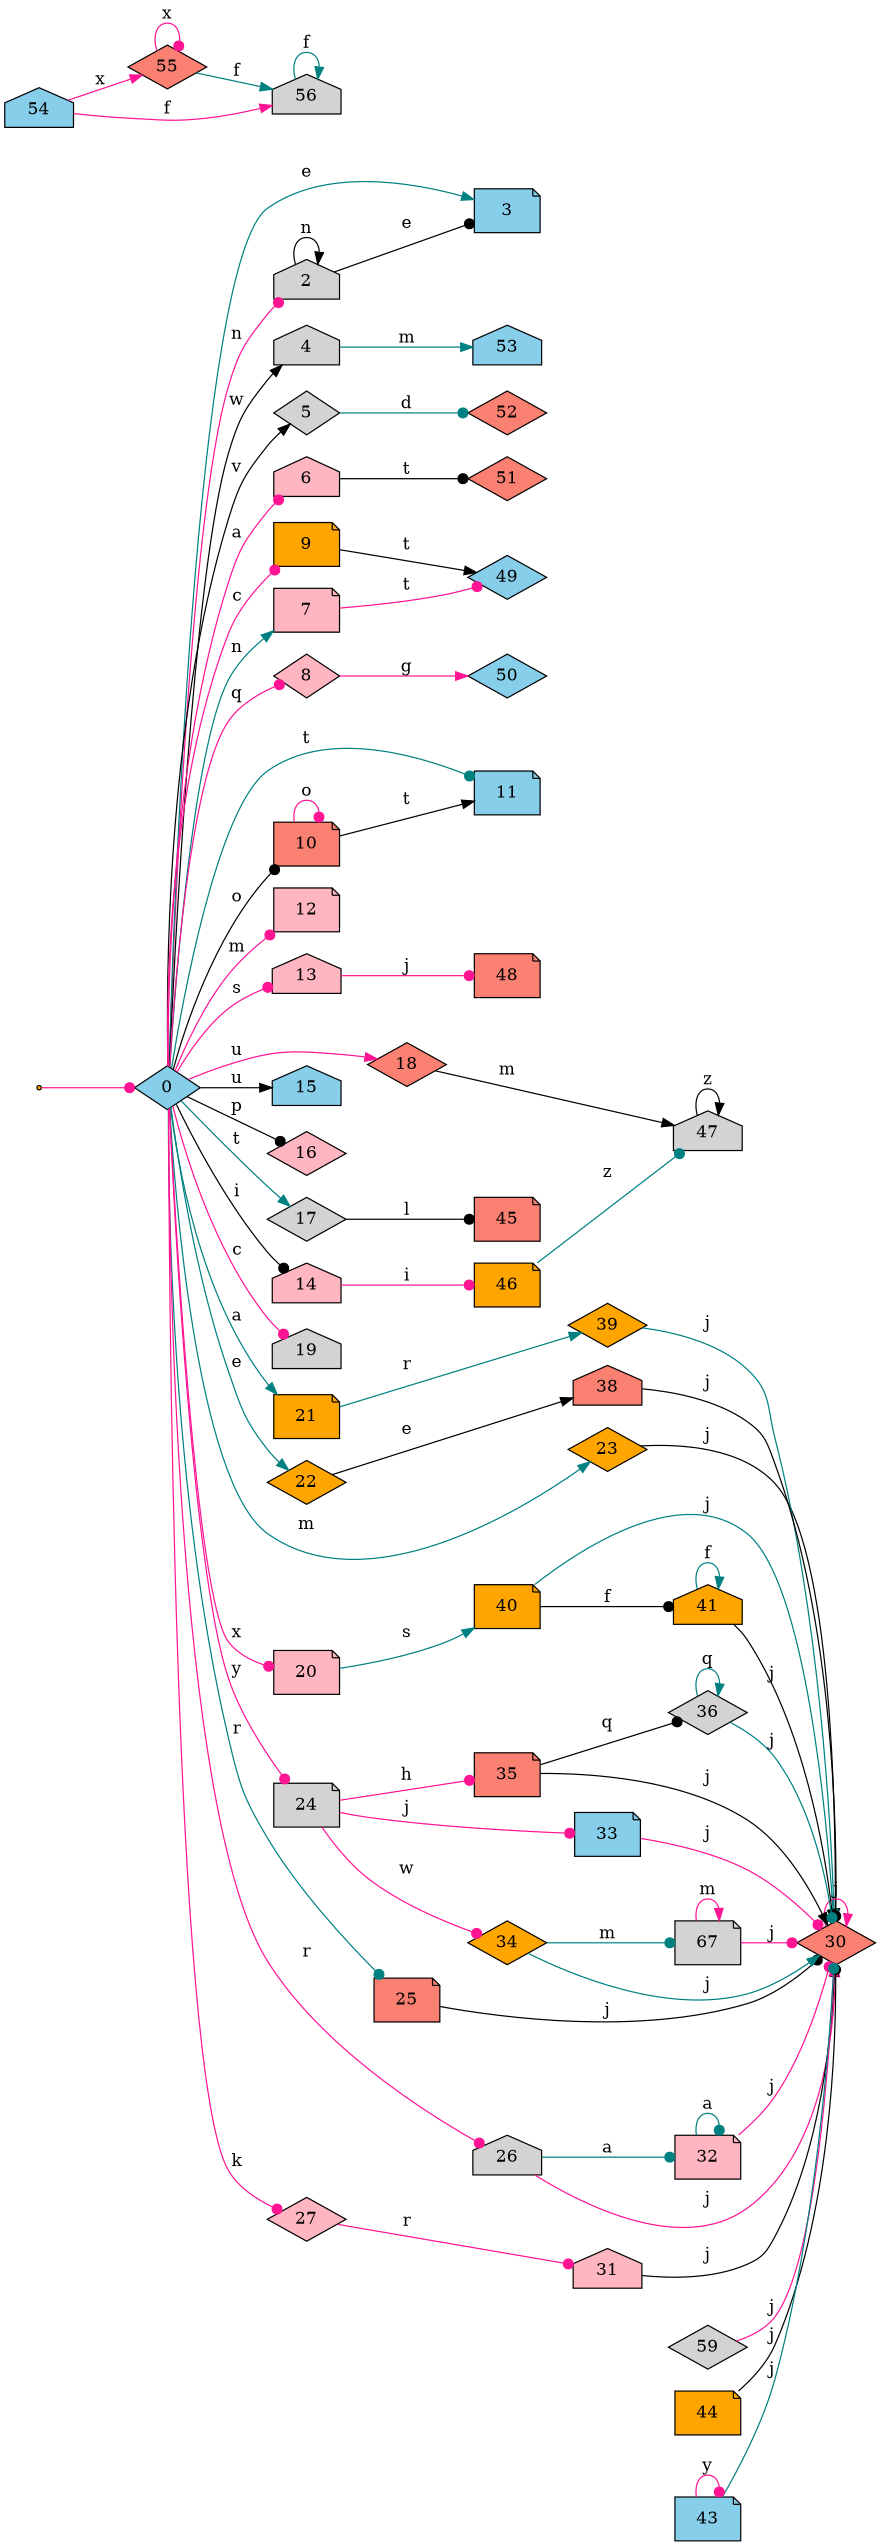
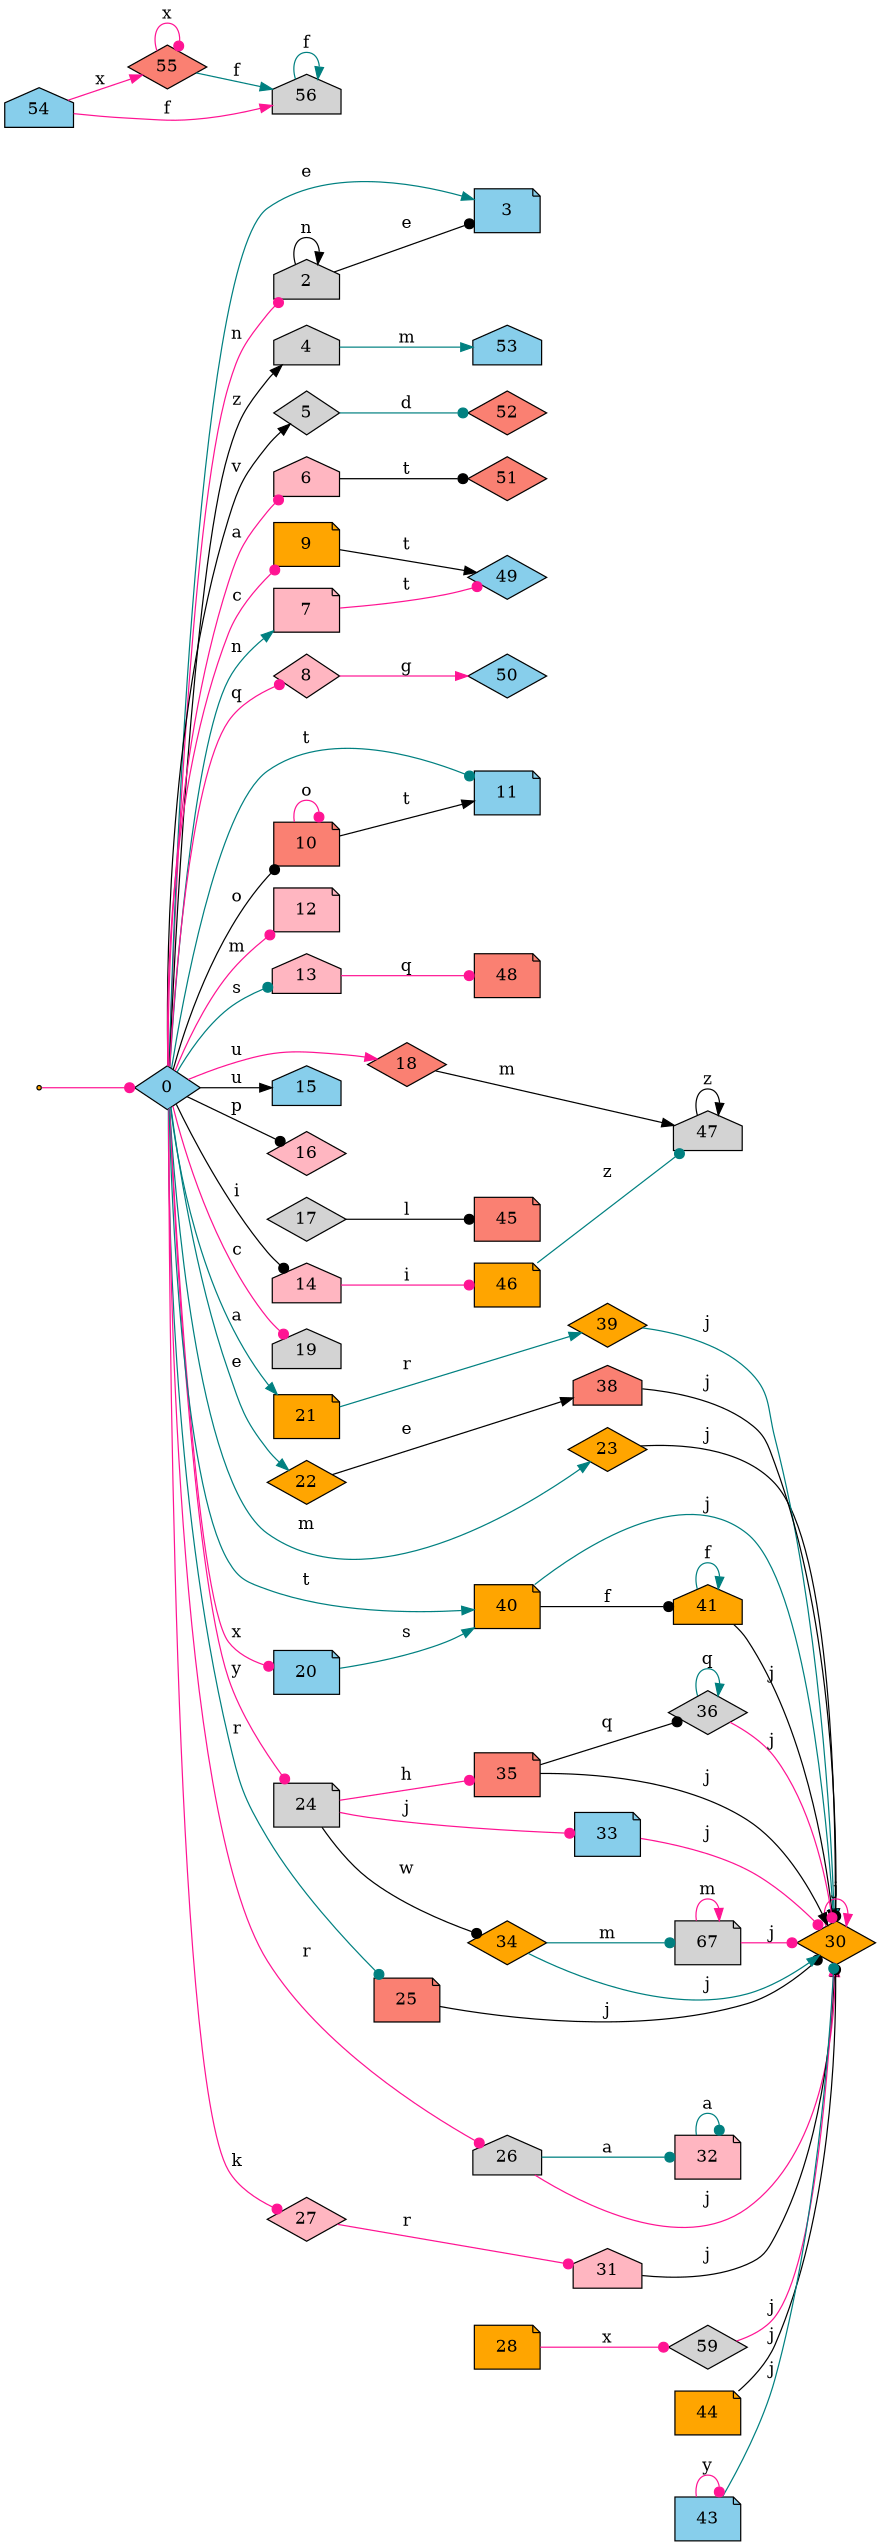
(237, 400) -> (237, 400)
(407, 967) -> (407, 967)
(213, 1023) -> (213, 1023)
(230, 1150) -> (210, 1511)
(307, 1672) -> (307, 1672)
(802, 1805) -> (802, 1805)
(388, 1892) -> (388, 1892)
(836, 1943) -> (836, 1943)
(795, 2061) -> none
none -> (507, 2347)
